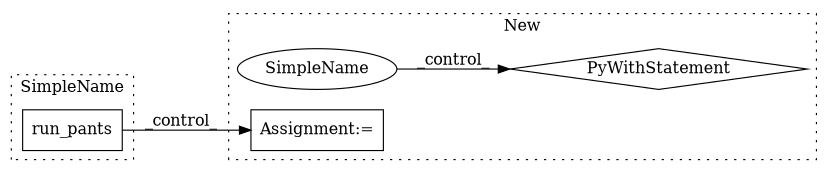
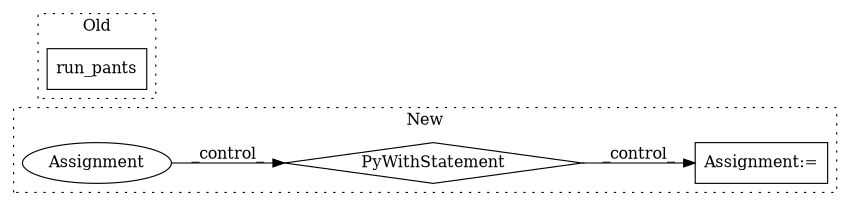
(317, 69) -> (97, 163)
(72, 88) -> (97, 27)
(181, 130) -> (633, 163)
